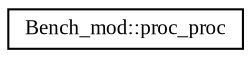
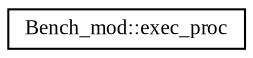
(126, 29) -> (127, 29)
